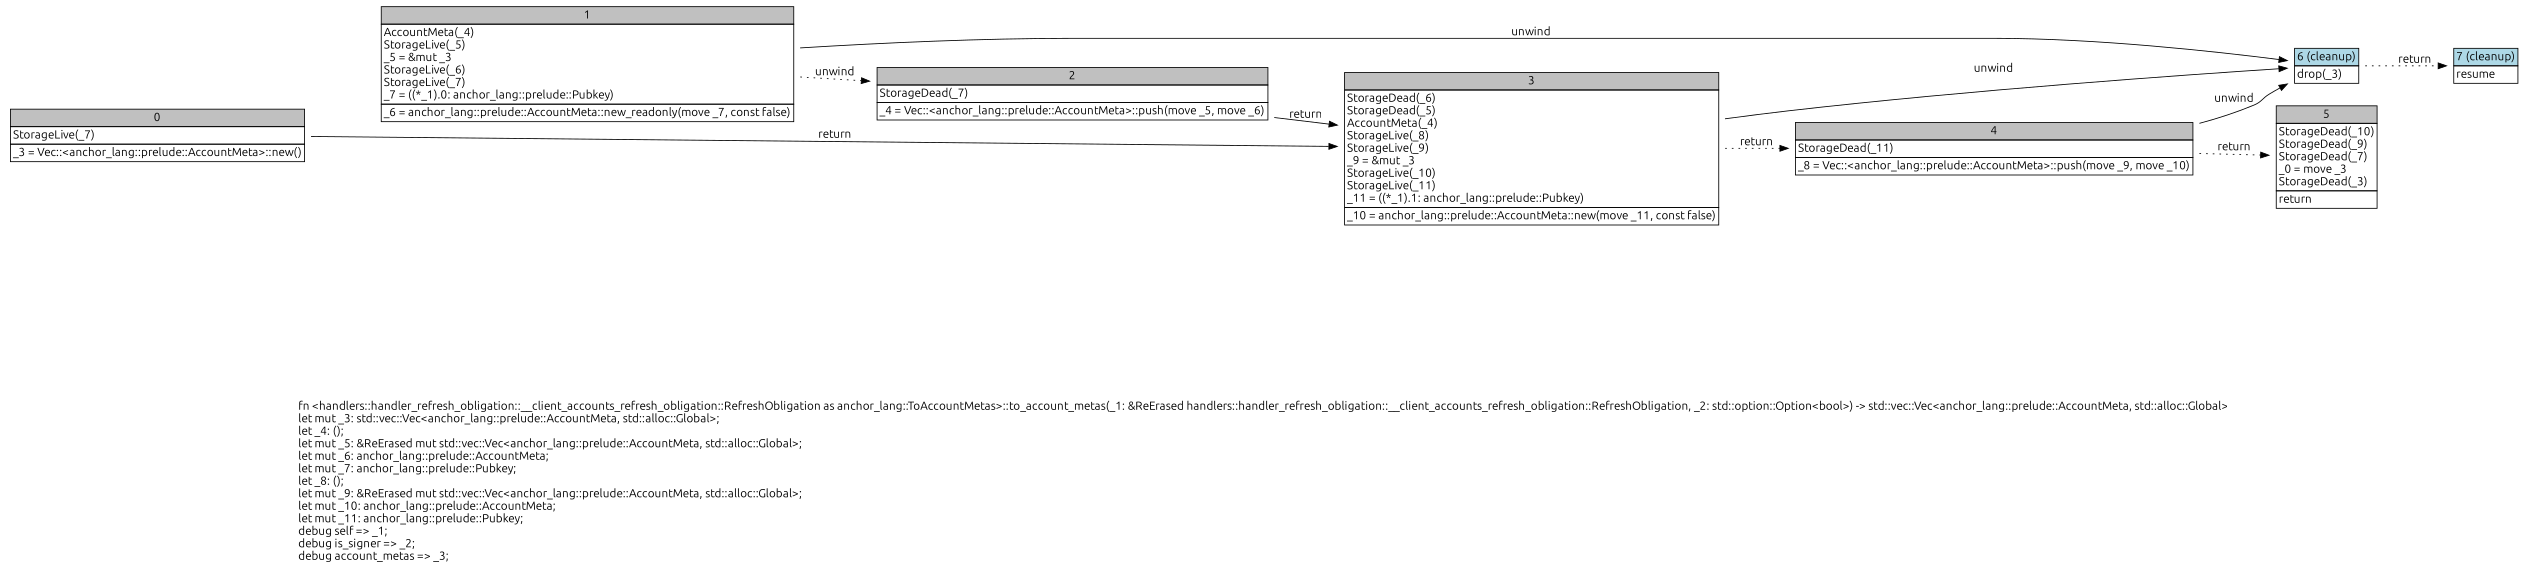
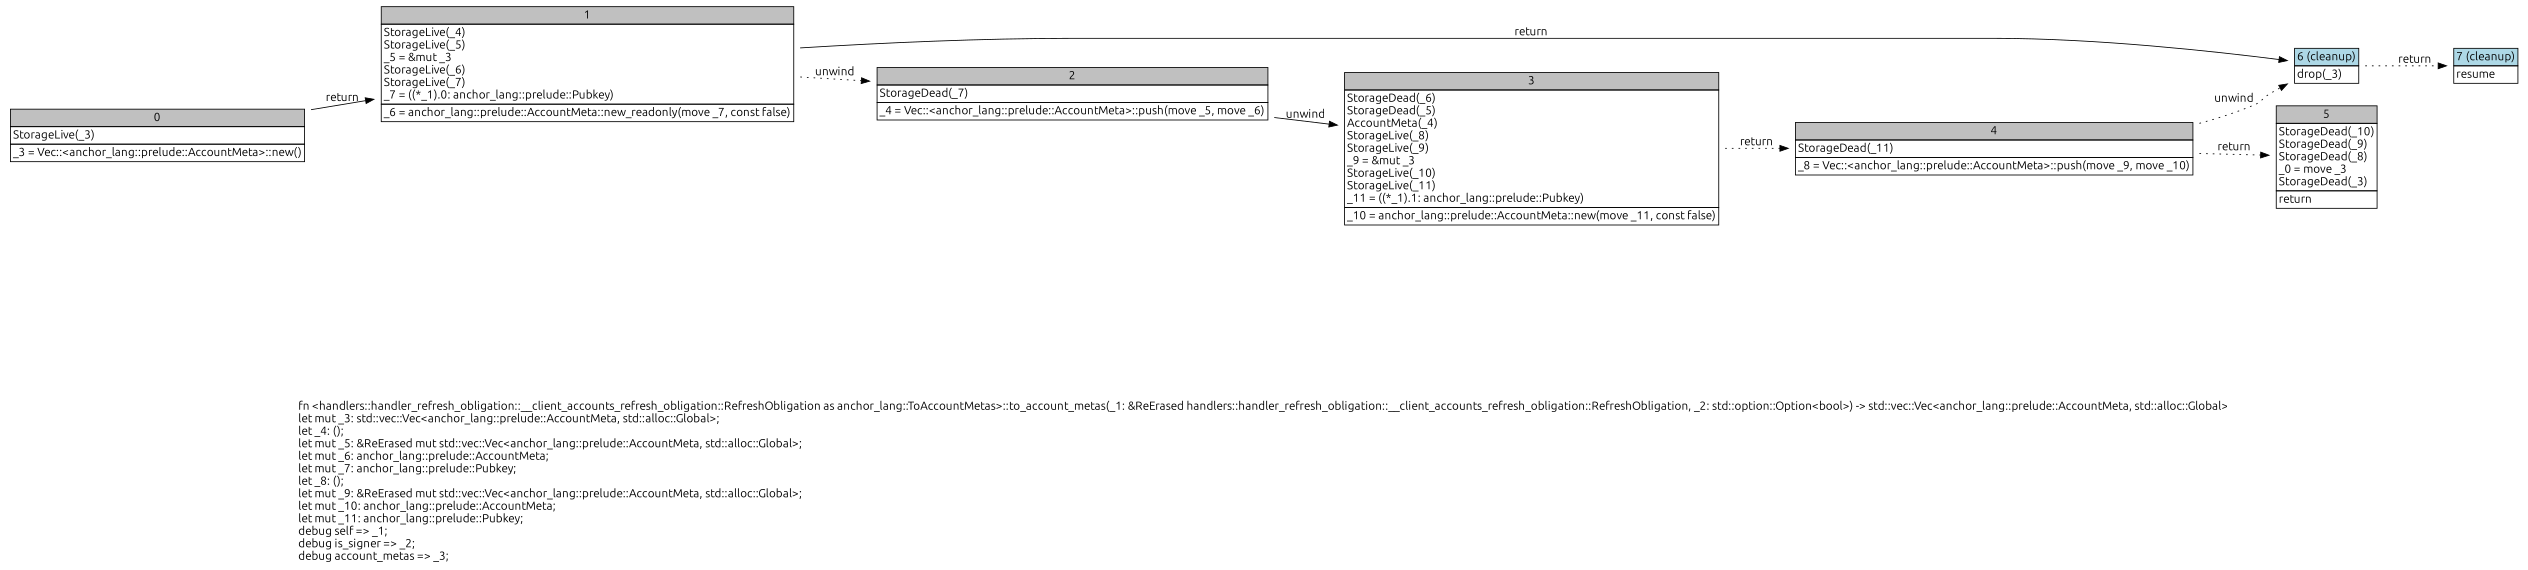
(429, 32) -> (425, 32)
(1531, 32) -> (1531, 32)
(2002, 90) -> none
(2242, 110) -> (2242, 110)
(1306, 115) -> (1306, 115)
(54, 135) -> (54, 135)
(820, 141) -> (338, 105)
(2323, 157) -> (2323, 157)
